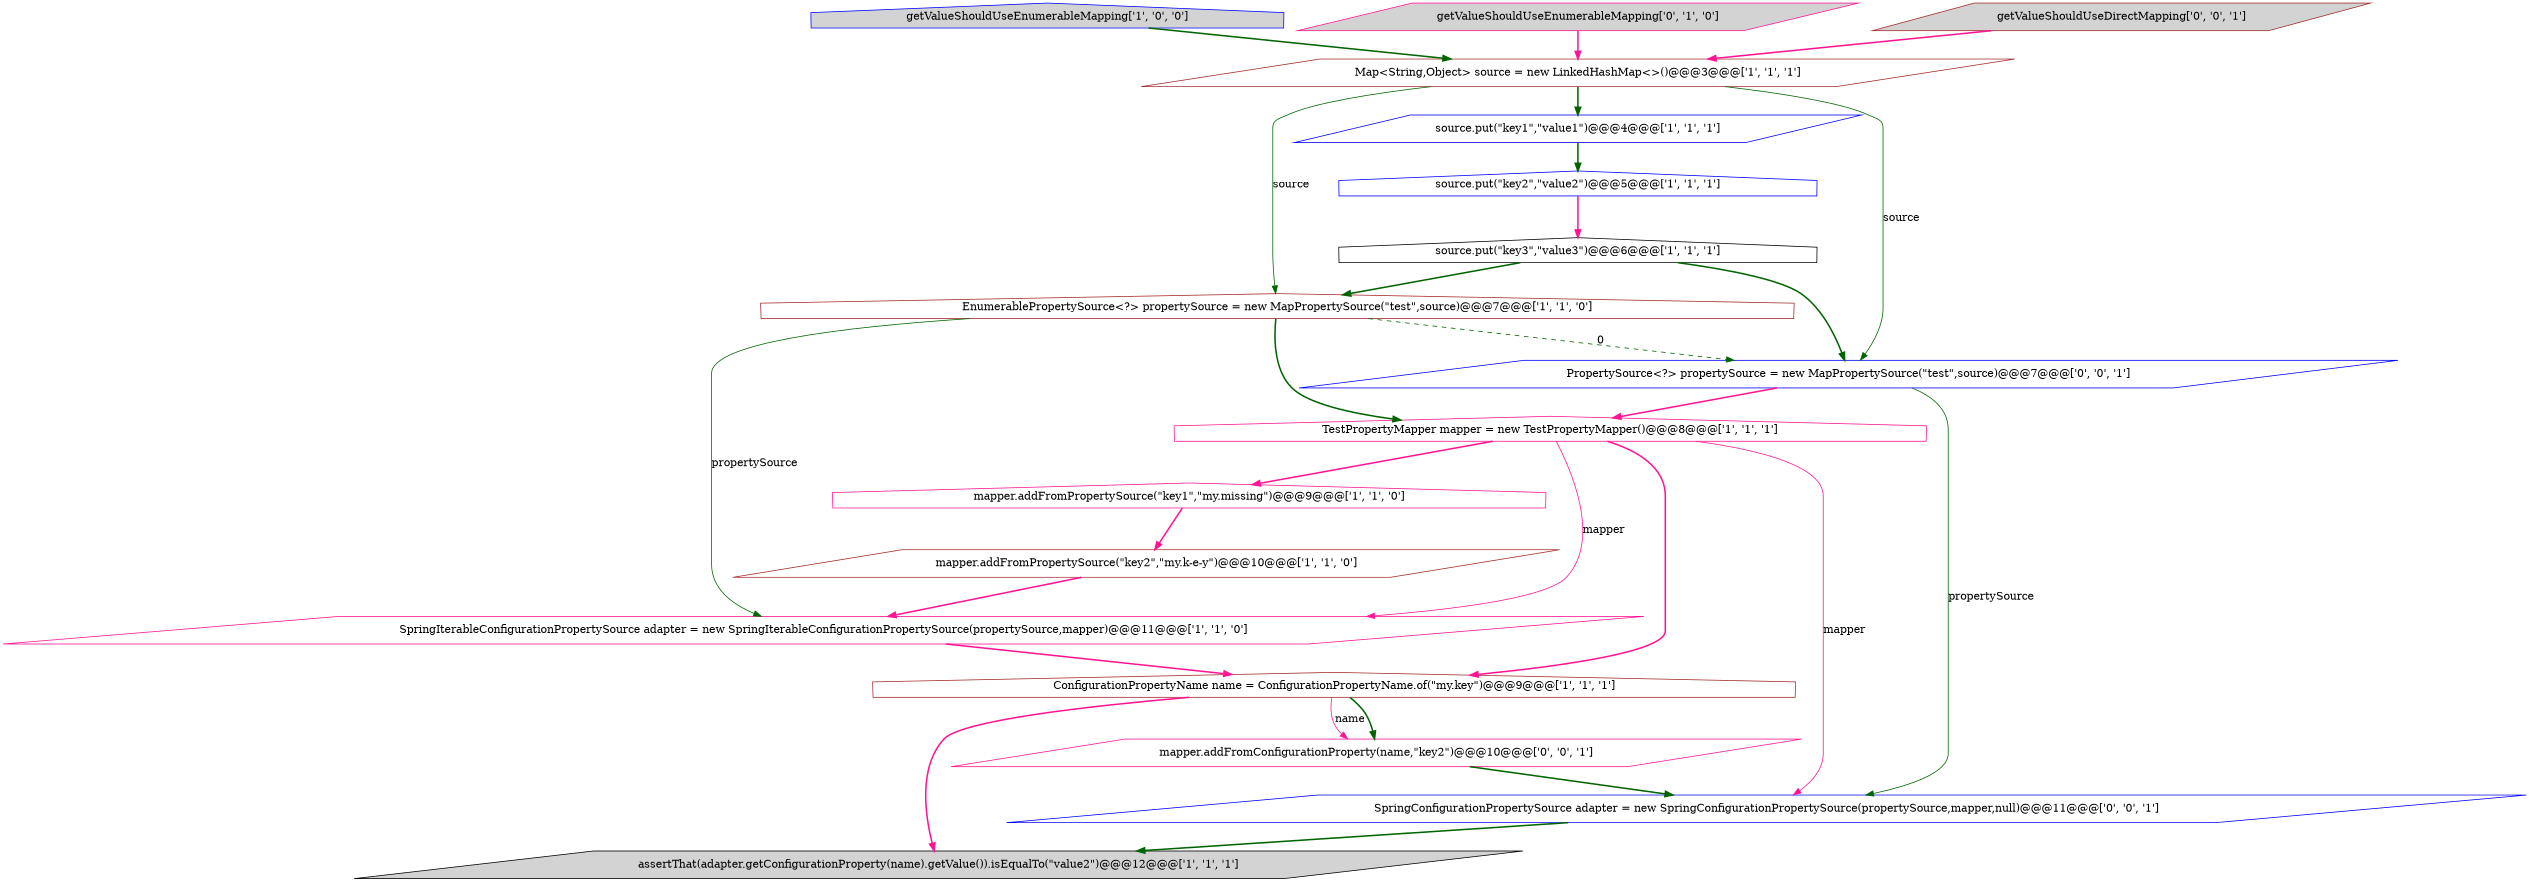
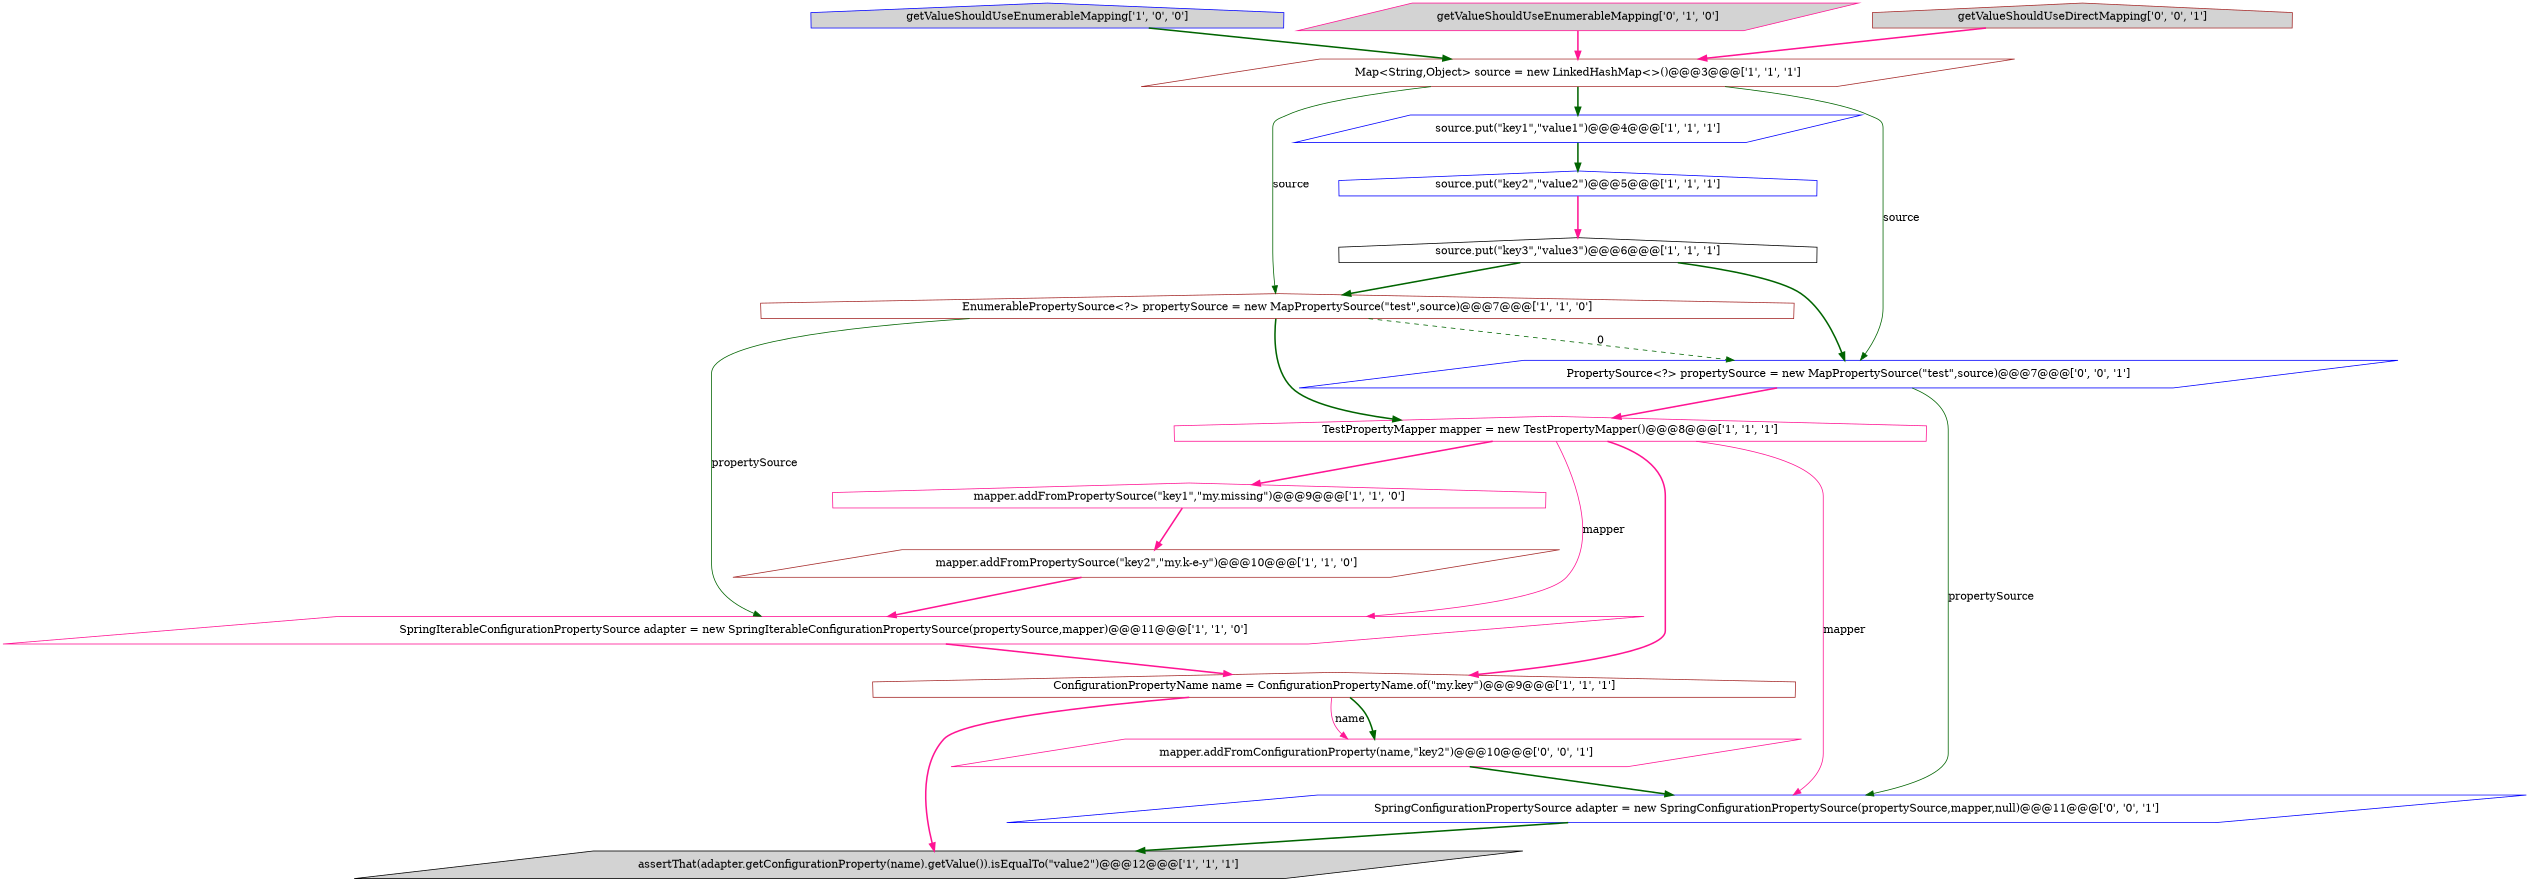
(2122, 17) -> (2082, 17)
